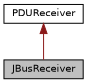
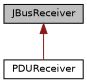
(44, 47) -> (44, 47)
